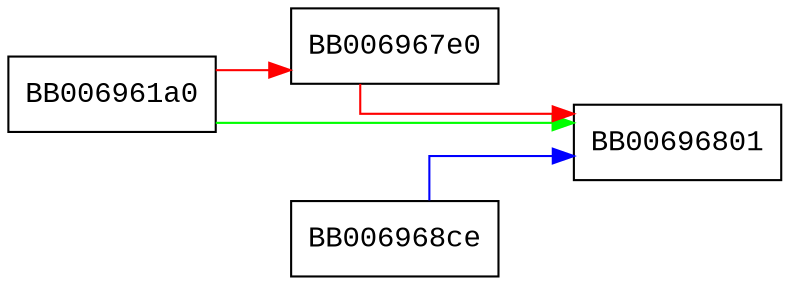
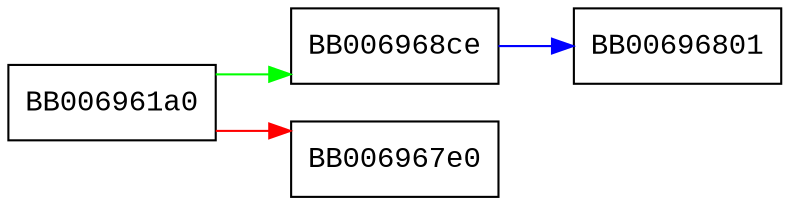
(442, 114) -> none
(351, 123) -> (242, 74)
